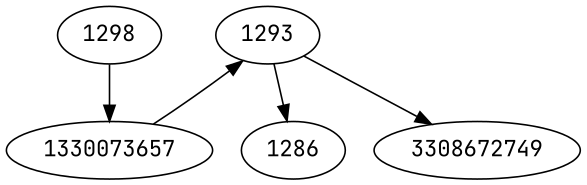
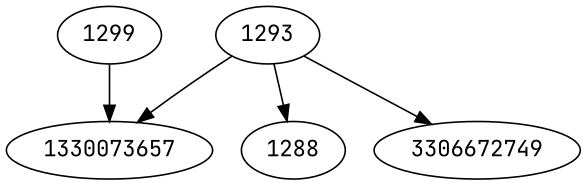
(110, 35) -> (110, 35)
(192, 98) -> (191, 84)
(293, 150) -> (293, 150)
(477, 150) -> (477, 150)
